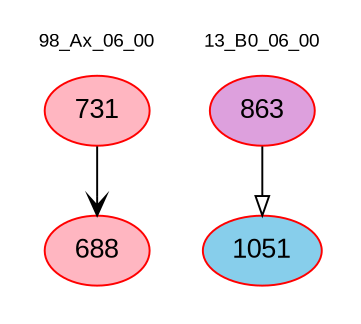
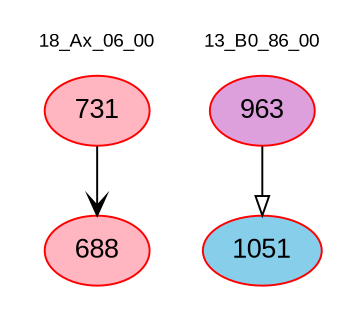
(97, 42) -> (97, 42)
(262, 42) -> (262, 42)
(262, 111) -> (262, 111)
